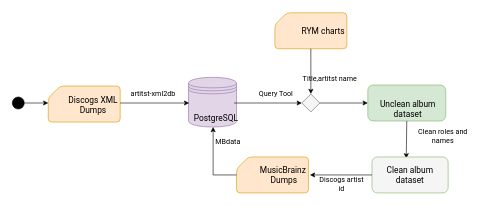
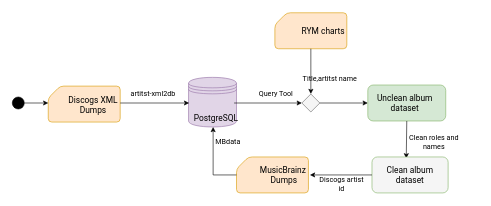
(408, 109) -> (405, 103)
(443, 136) -> (434, 142)
